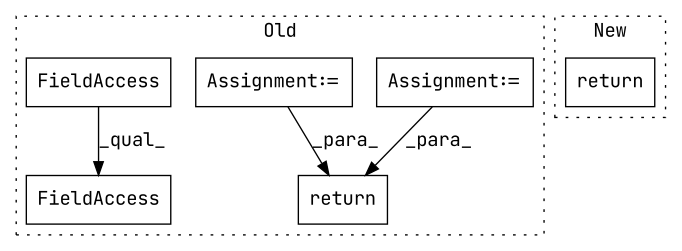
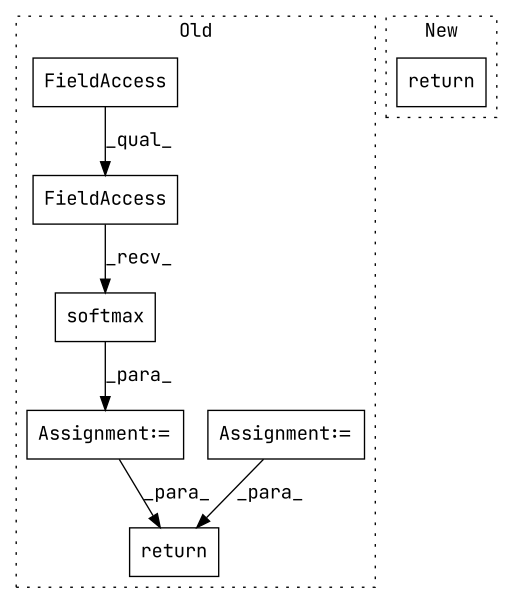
none -> (105, 317)
